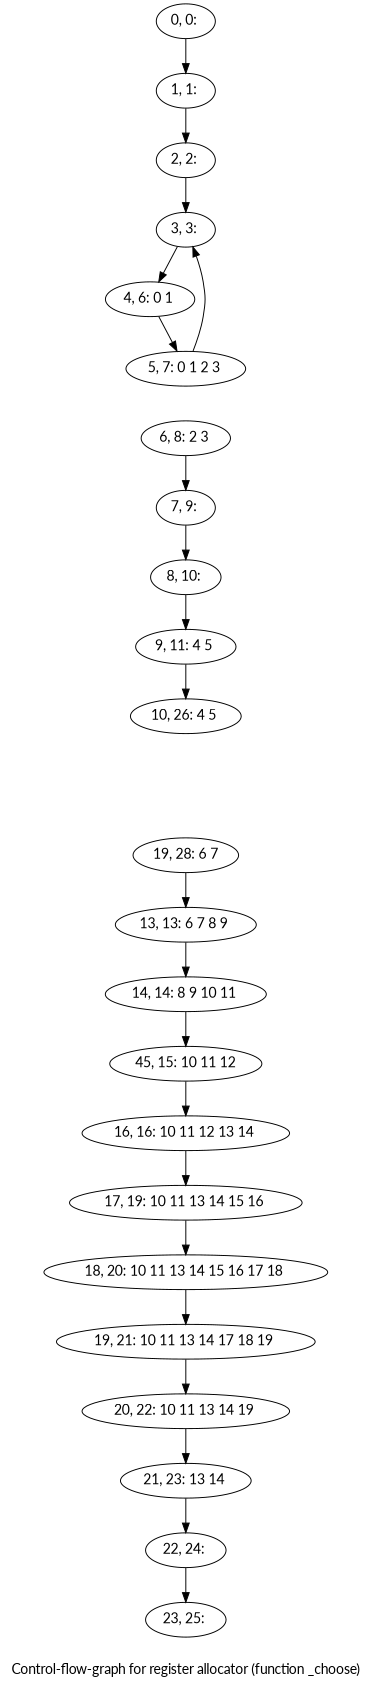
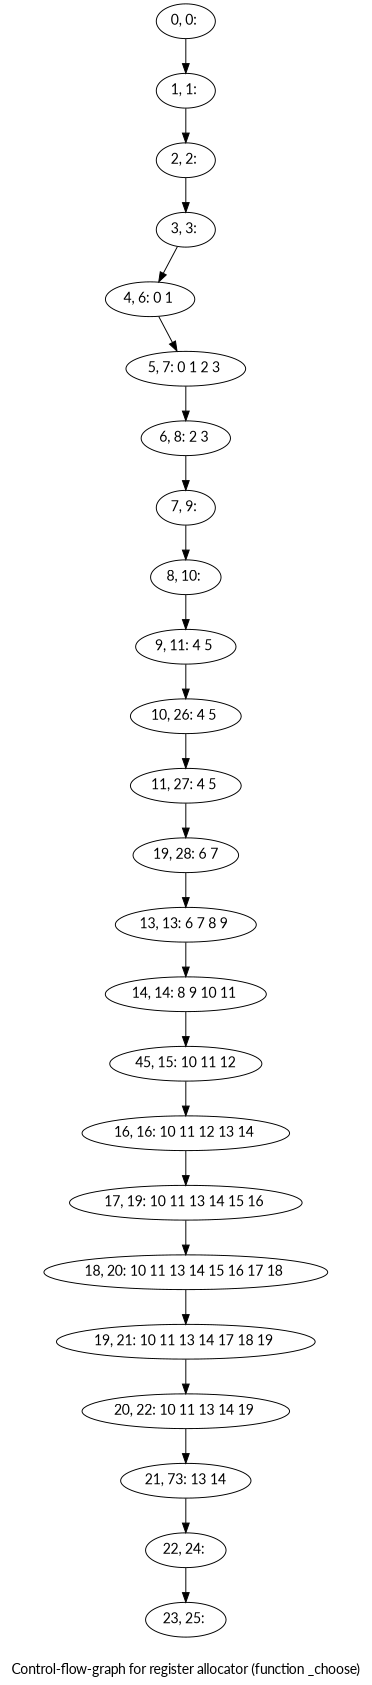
(205, 304) -> (186, 399)
none -> (186, 786)
(186, 1481) -> (186, 1481)
